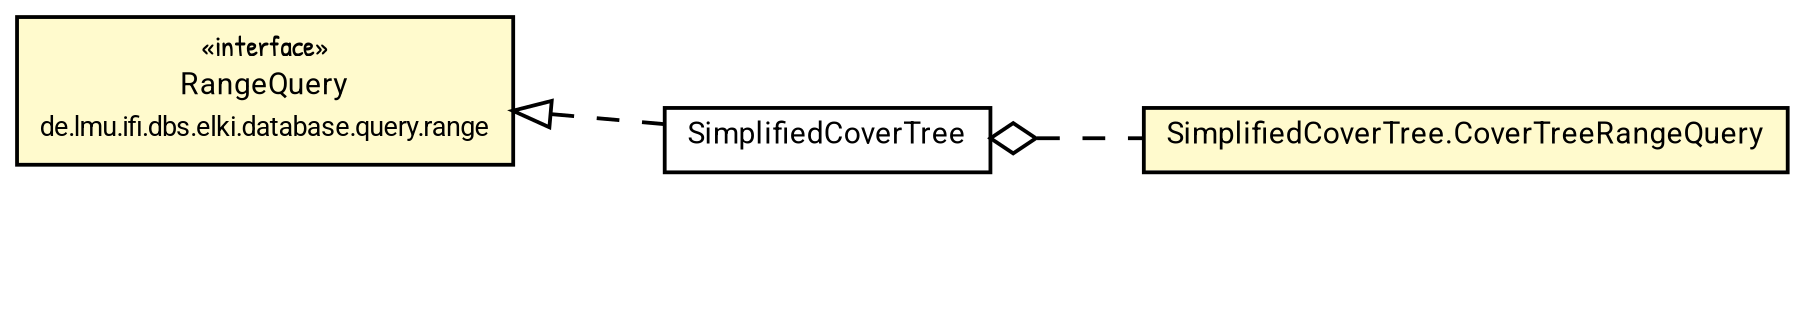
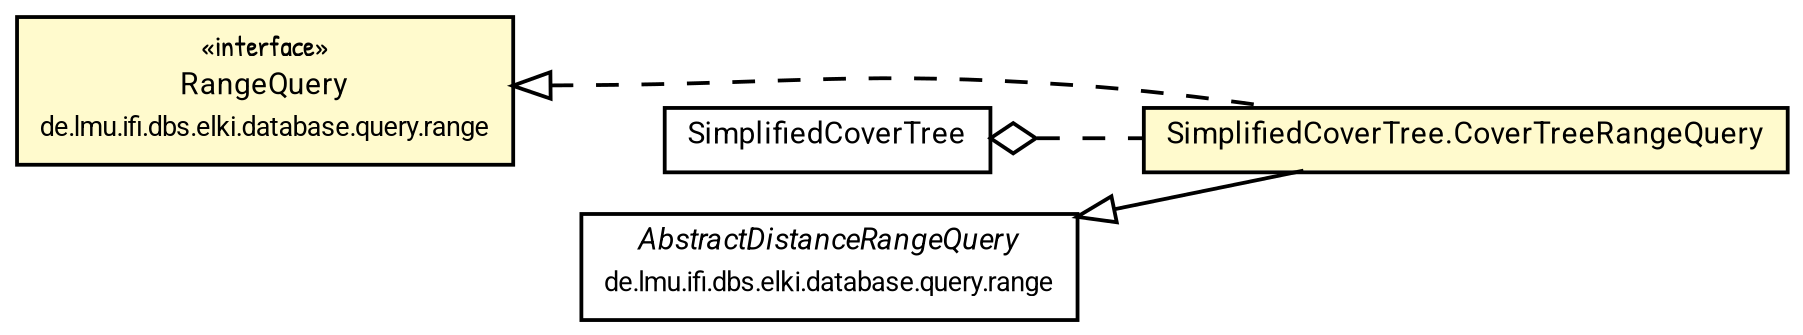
(608, 119) -> (908, 78)
none -> (828, 267)
